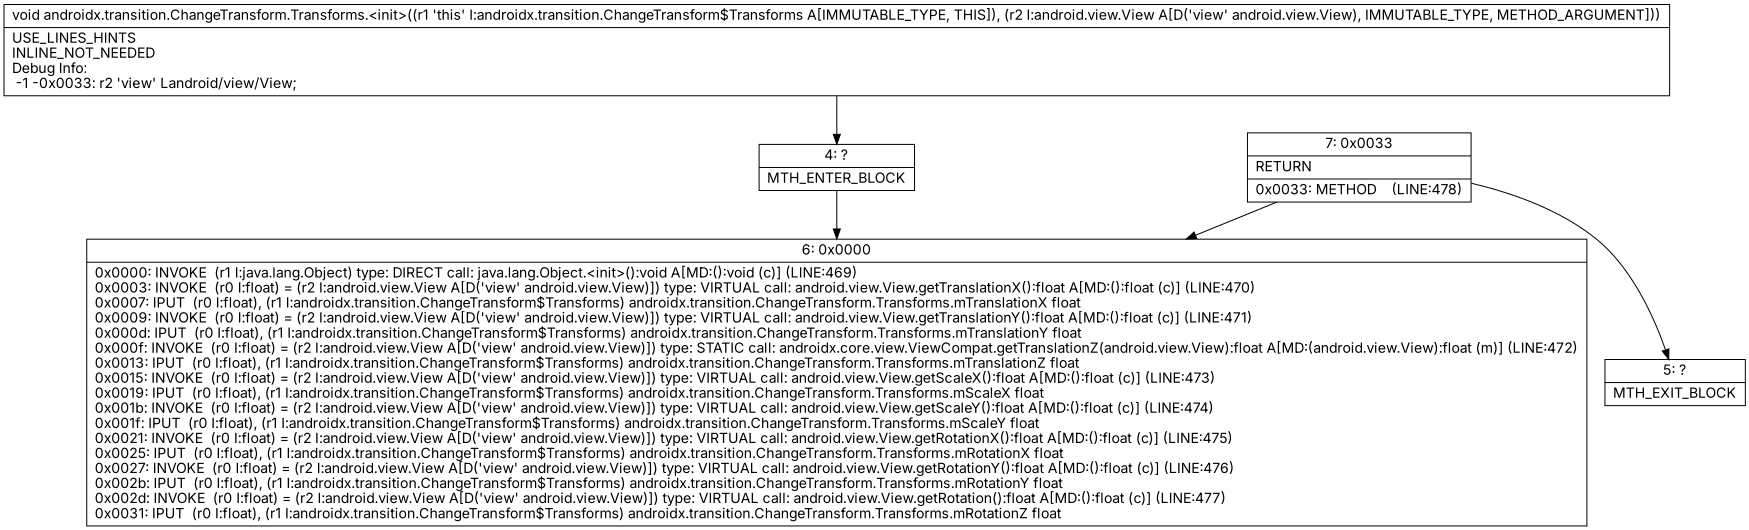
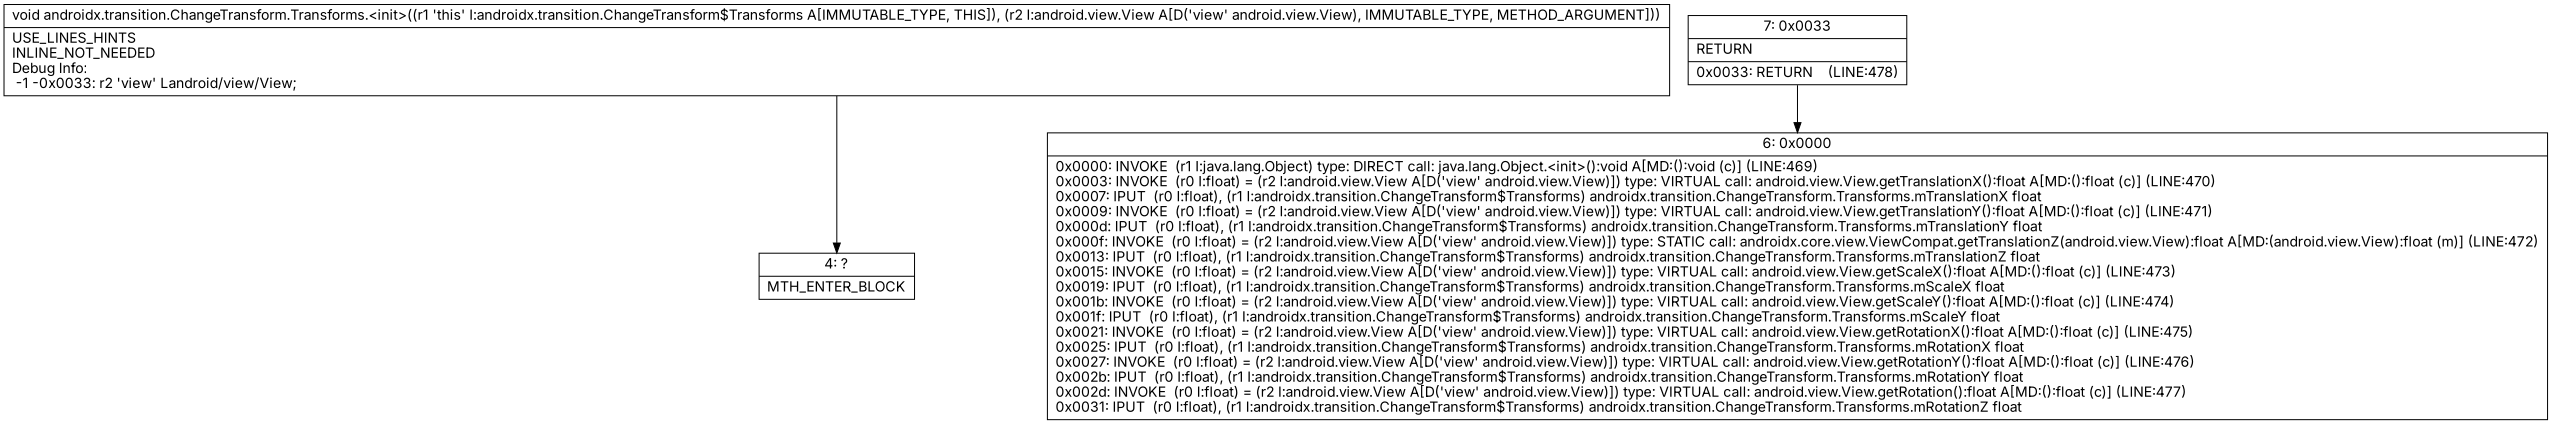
(1359, 190) -> (1797, 73)
(837, 210) -> none
(1675, 383) -> none
